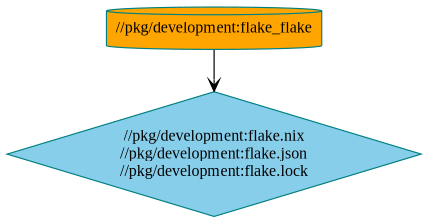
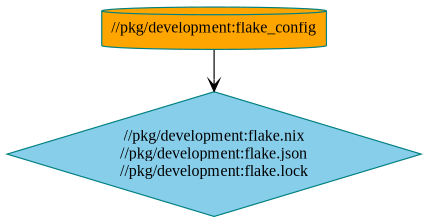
(214, 28) -> (214, 28)
